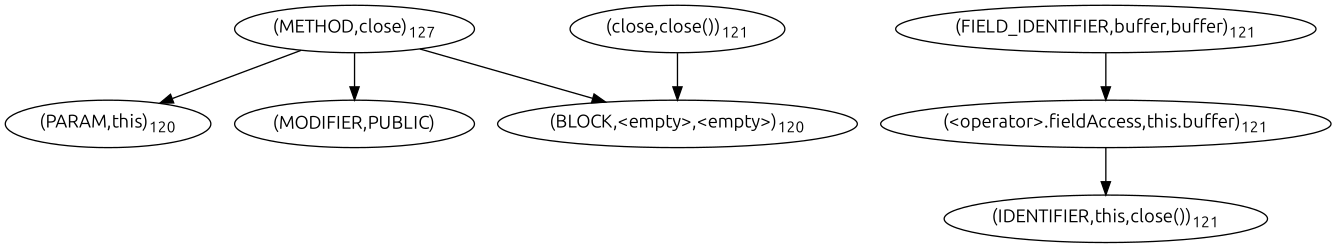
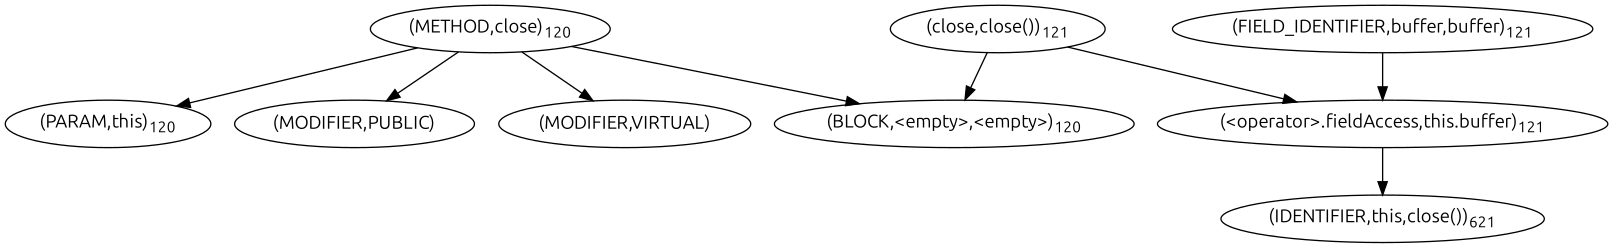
(422, 27) -> (558, 27)
none -> (1176, 73)
none -> (625, 124)
(1206, 217) -> (1483, 217)
